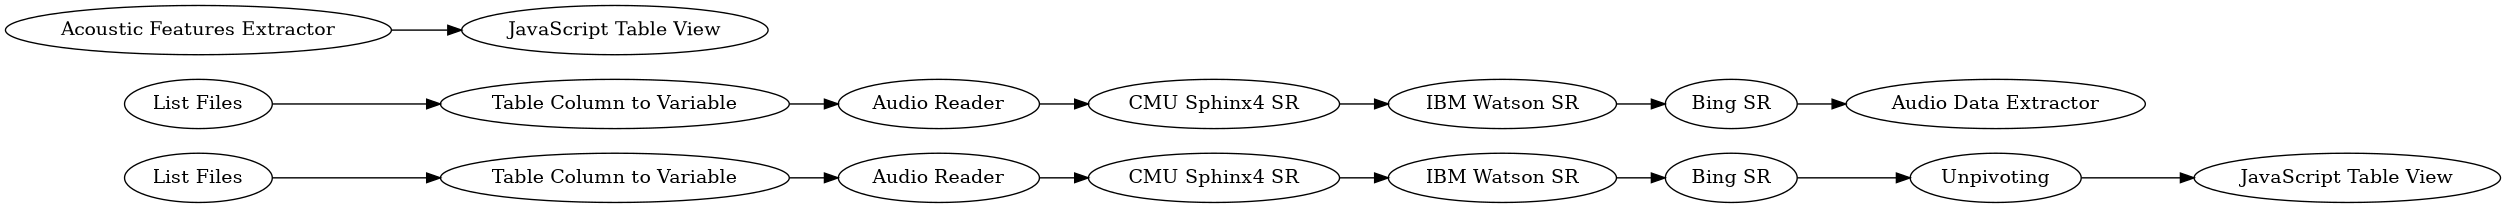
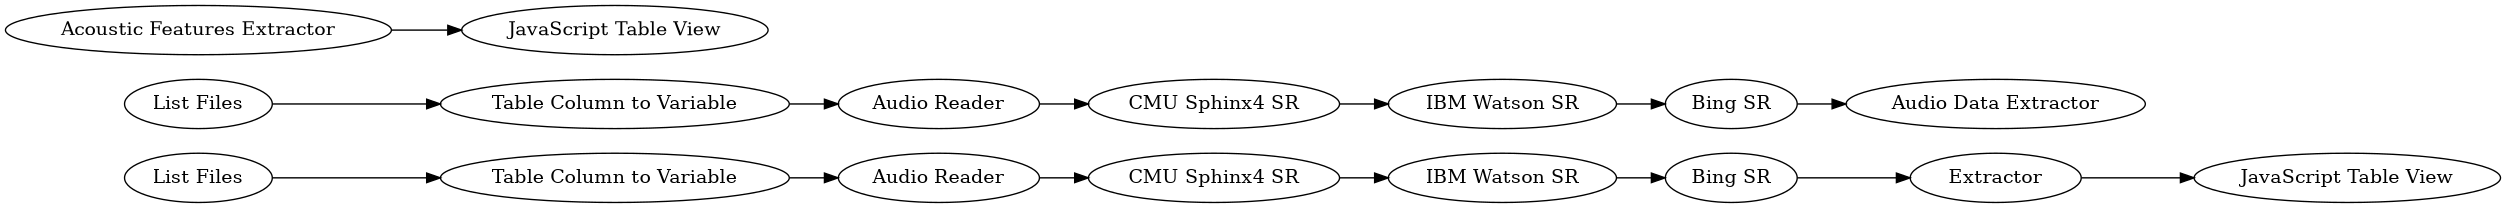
(1996, 178) -> (1996, 178)
